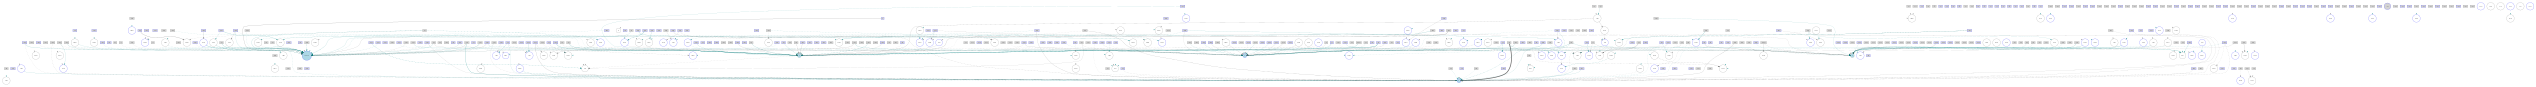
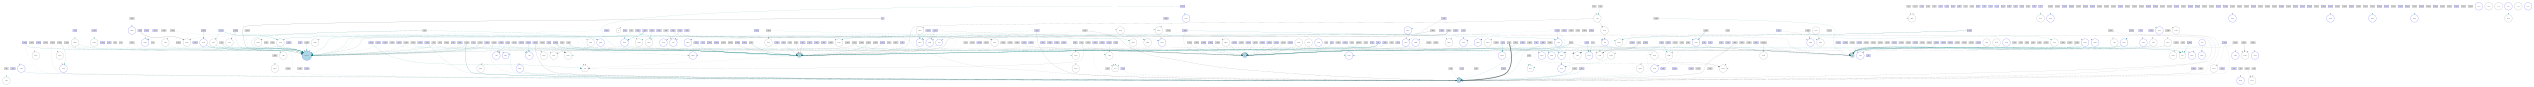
(2387, 6) -> (2386, 6)
